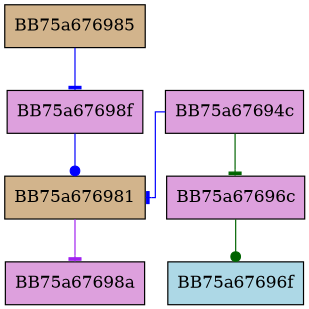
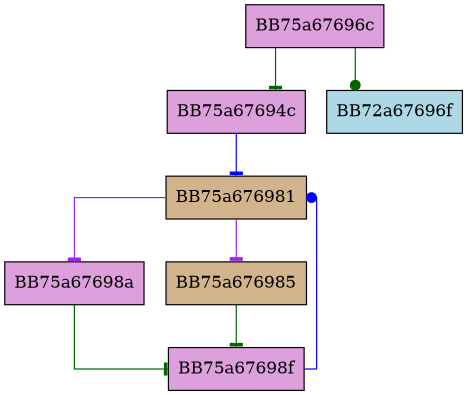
(75, 66) -> (236, 323)
(235, 152) -> (276, 66)
none -> (236, 237)
(236, 283) -> (395, 112)
none -> (86, 369)
